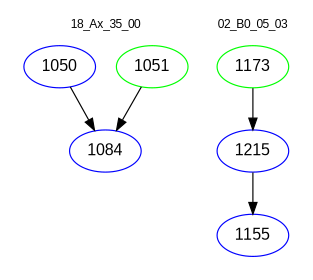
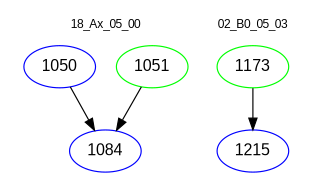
(106, 25) -> (106, 25)
(253, 235) -> none
